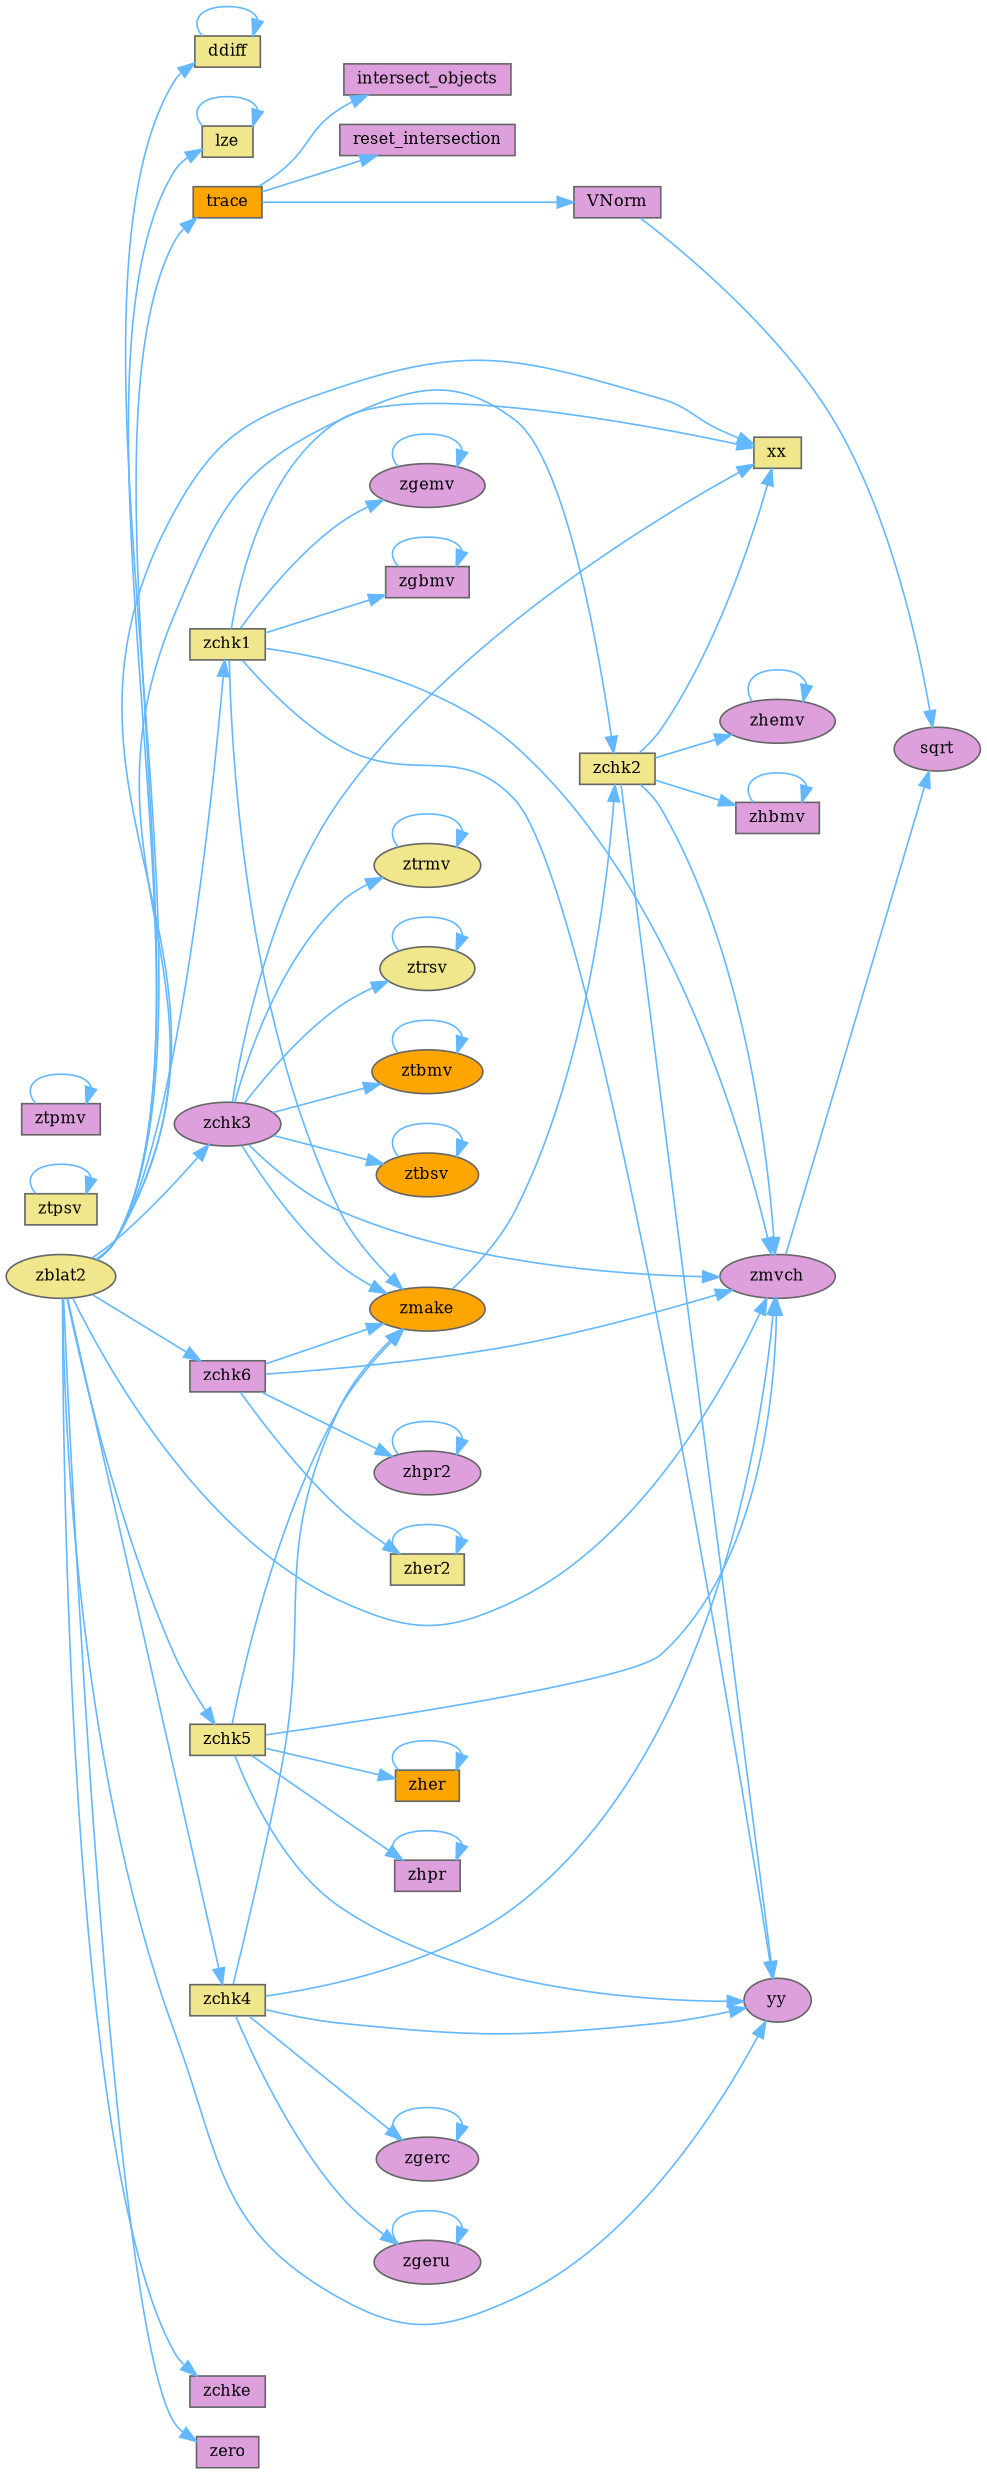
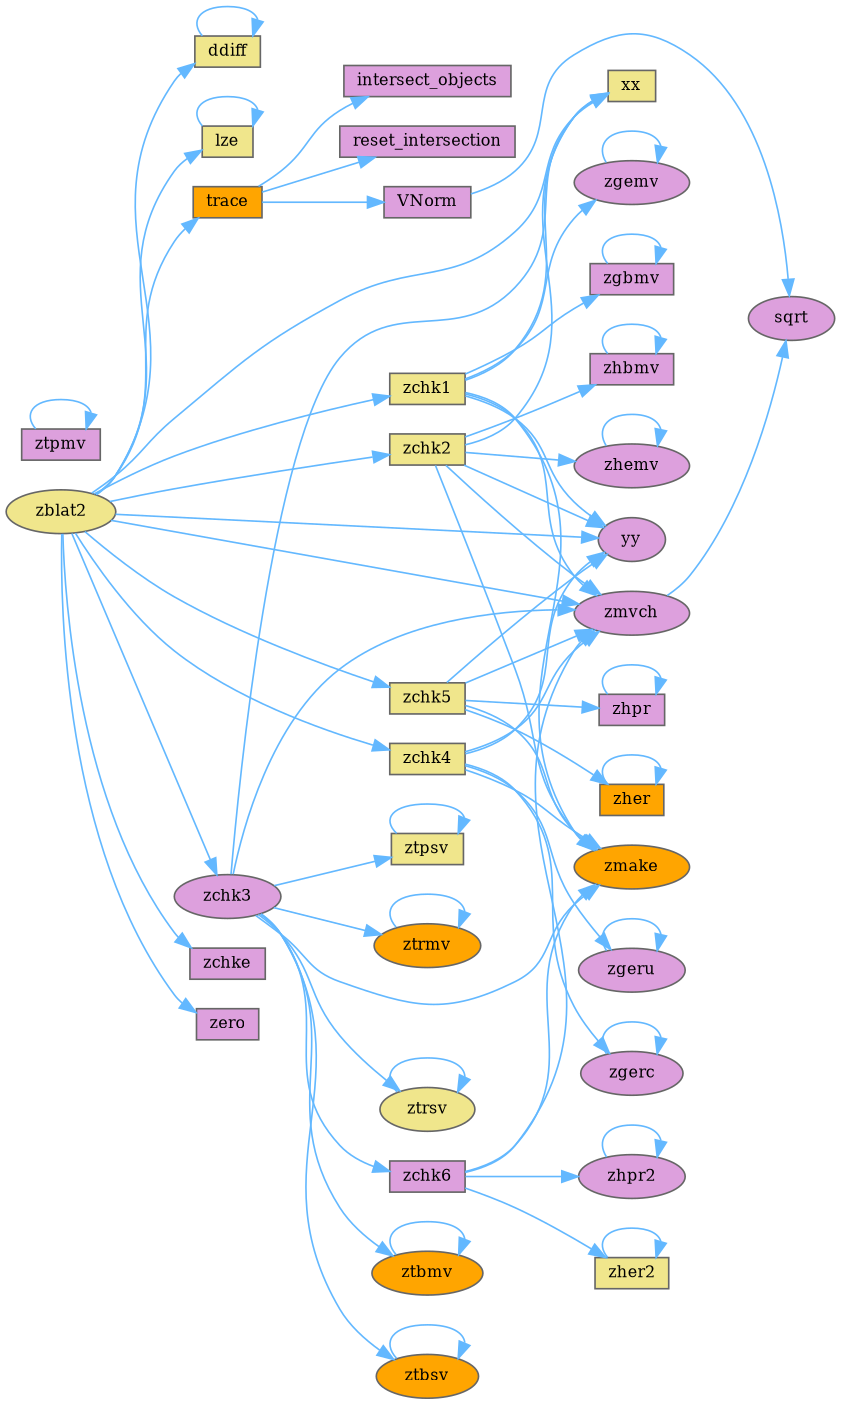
(427, 865) -> (427, 946)
none -> (325, 873)
(571, 1060) -> (509, 654)
(139, 1323) -> (306, 1048)
